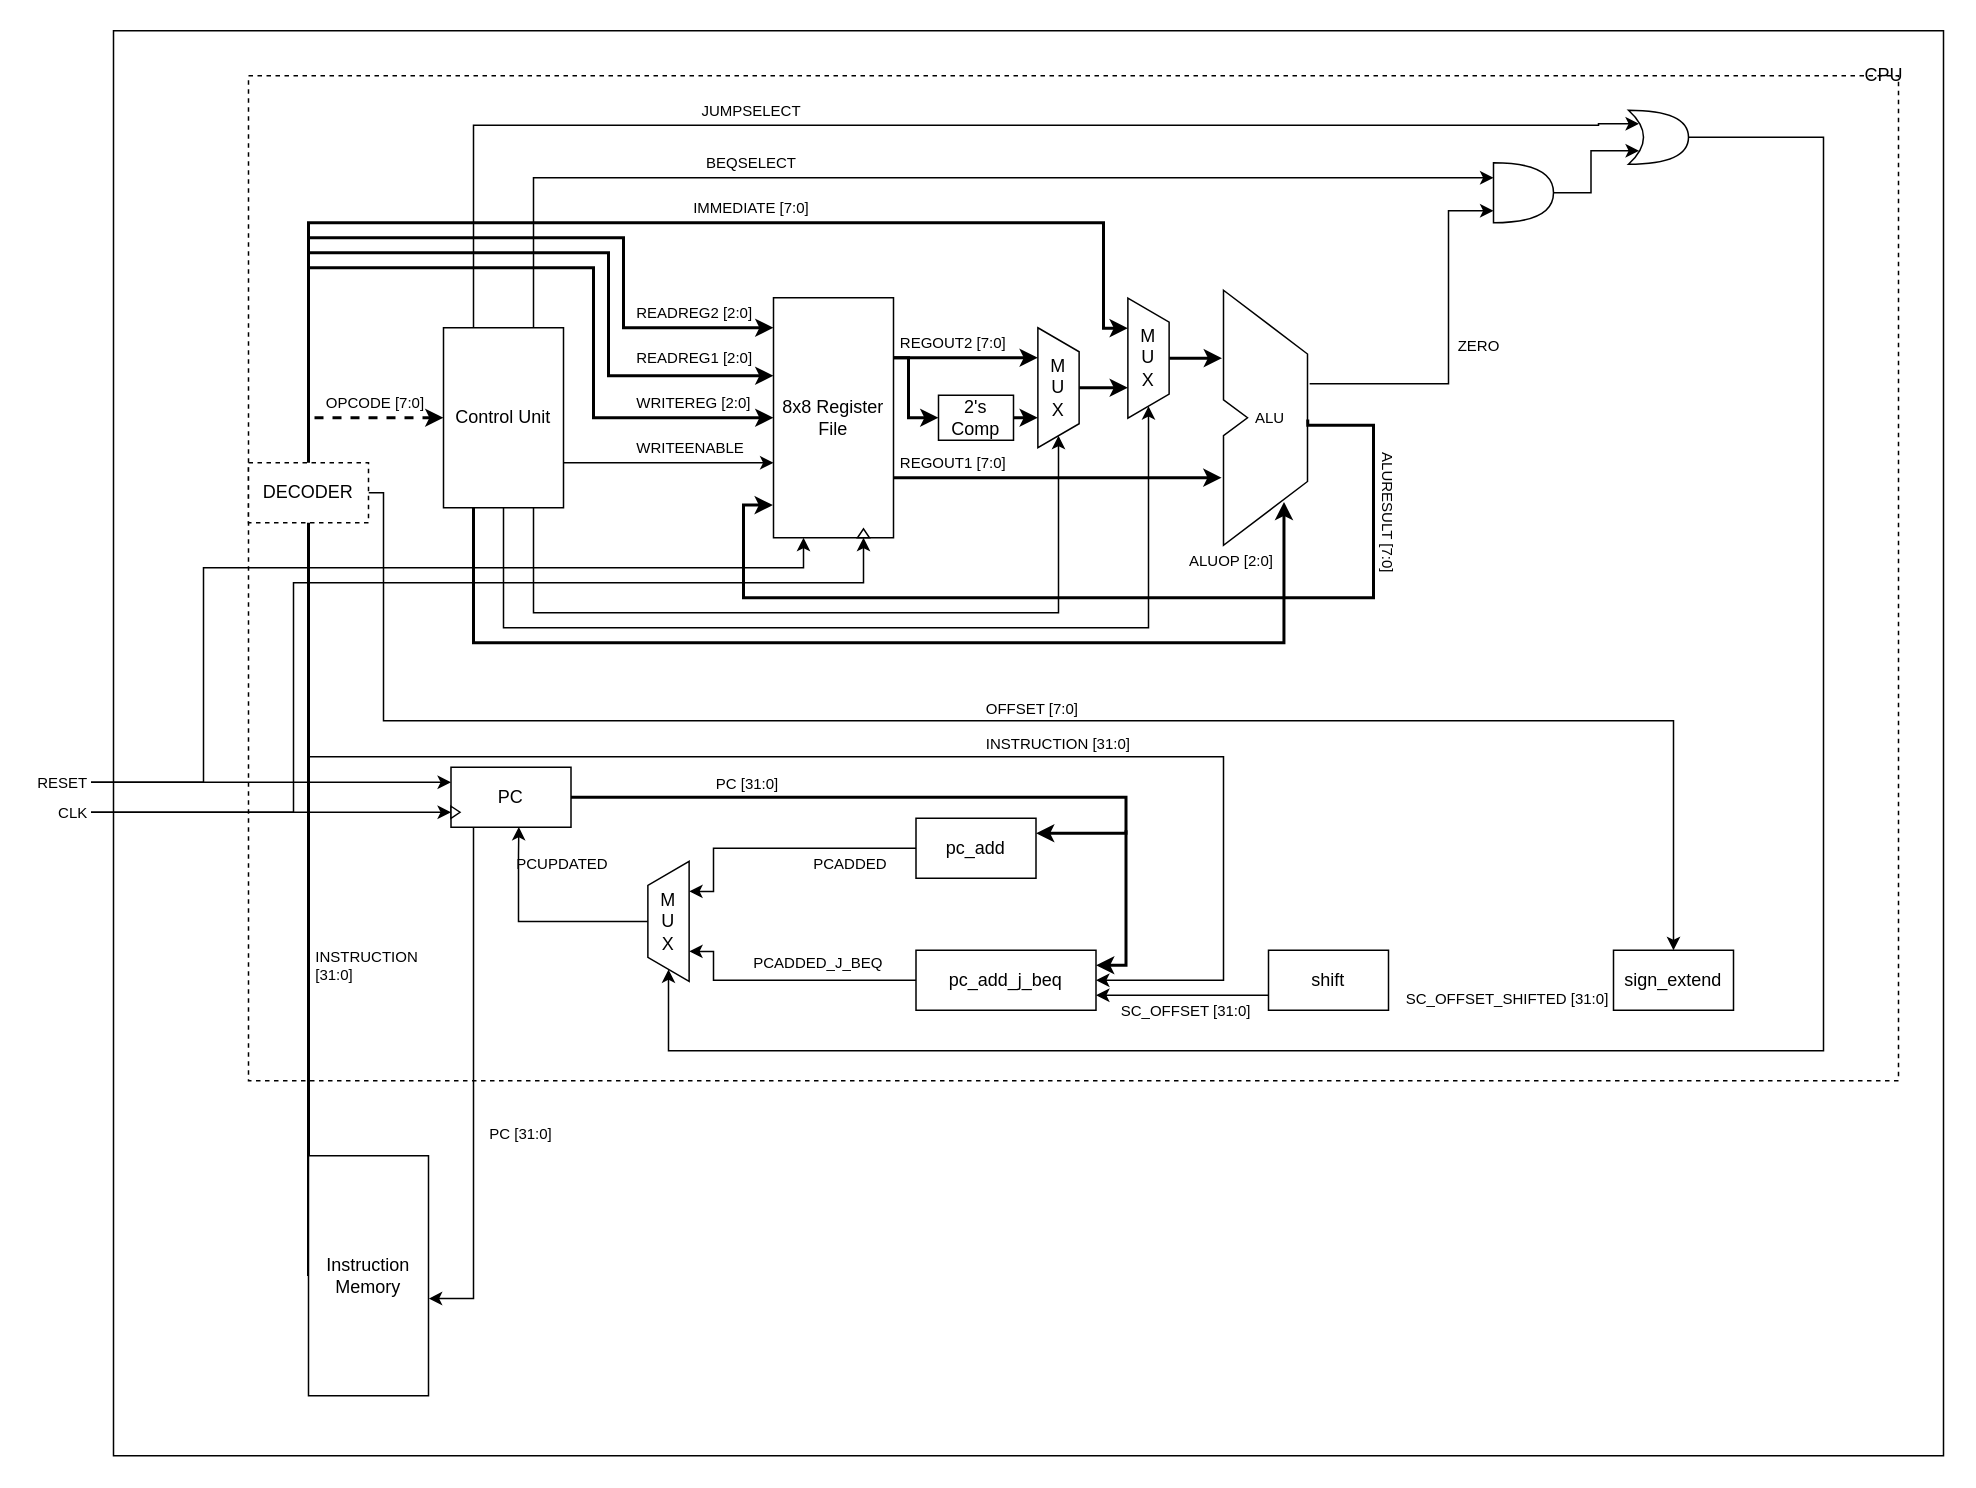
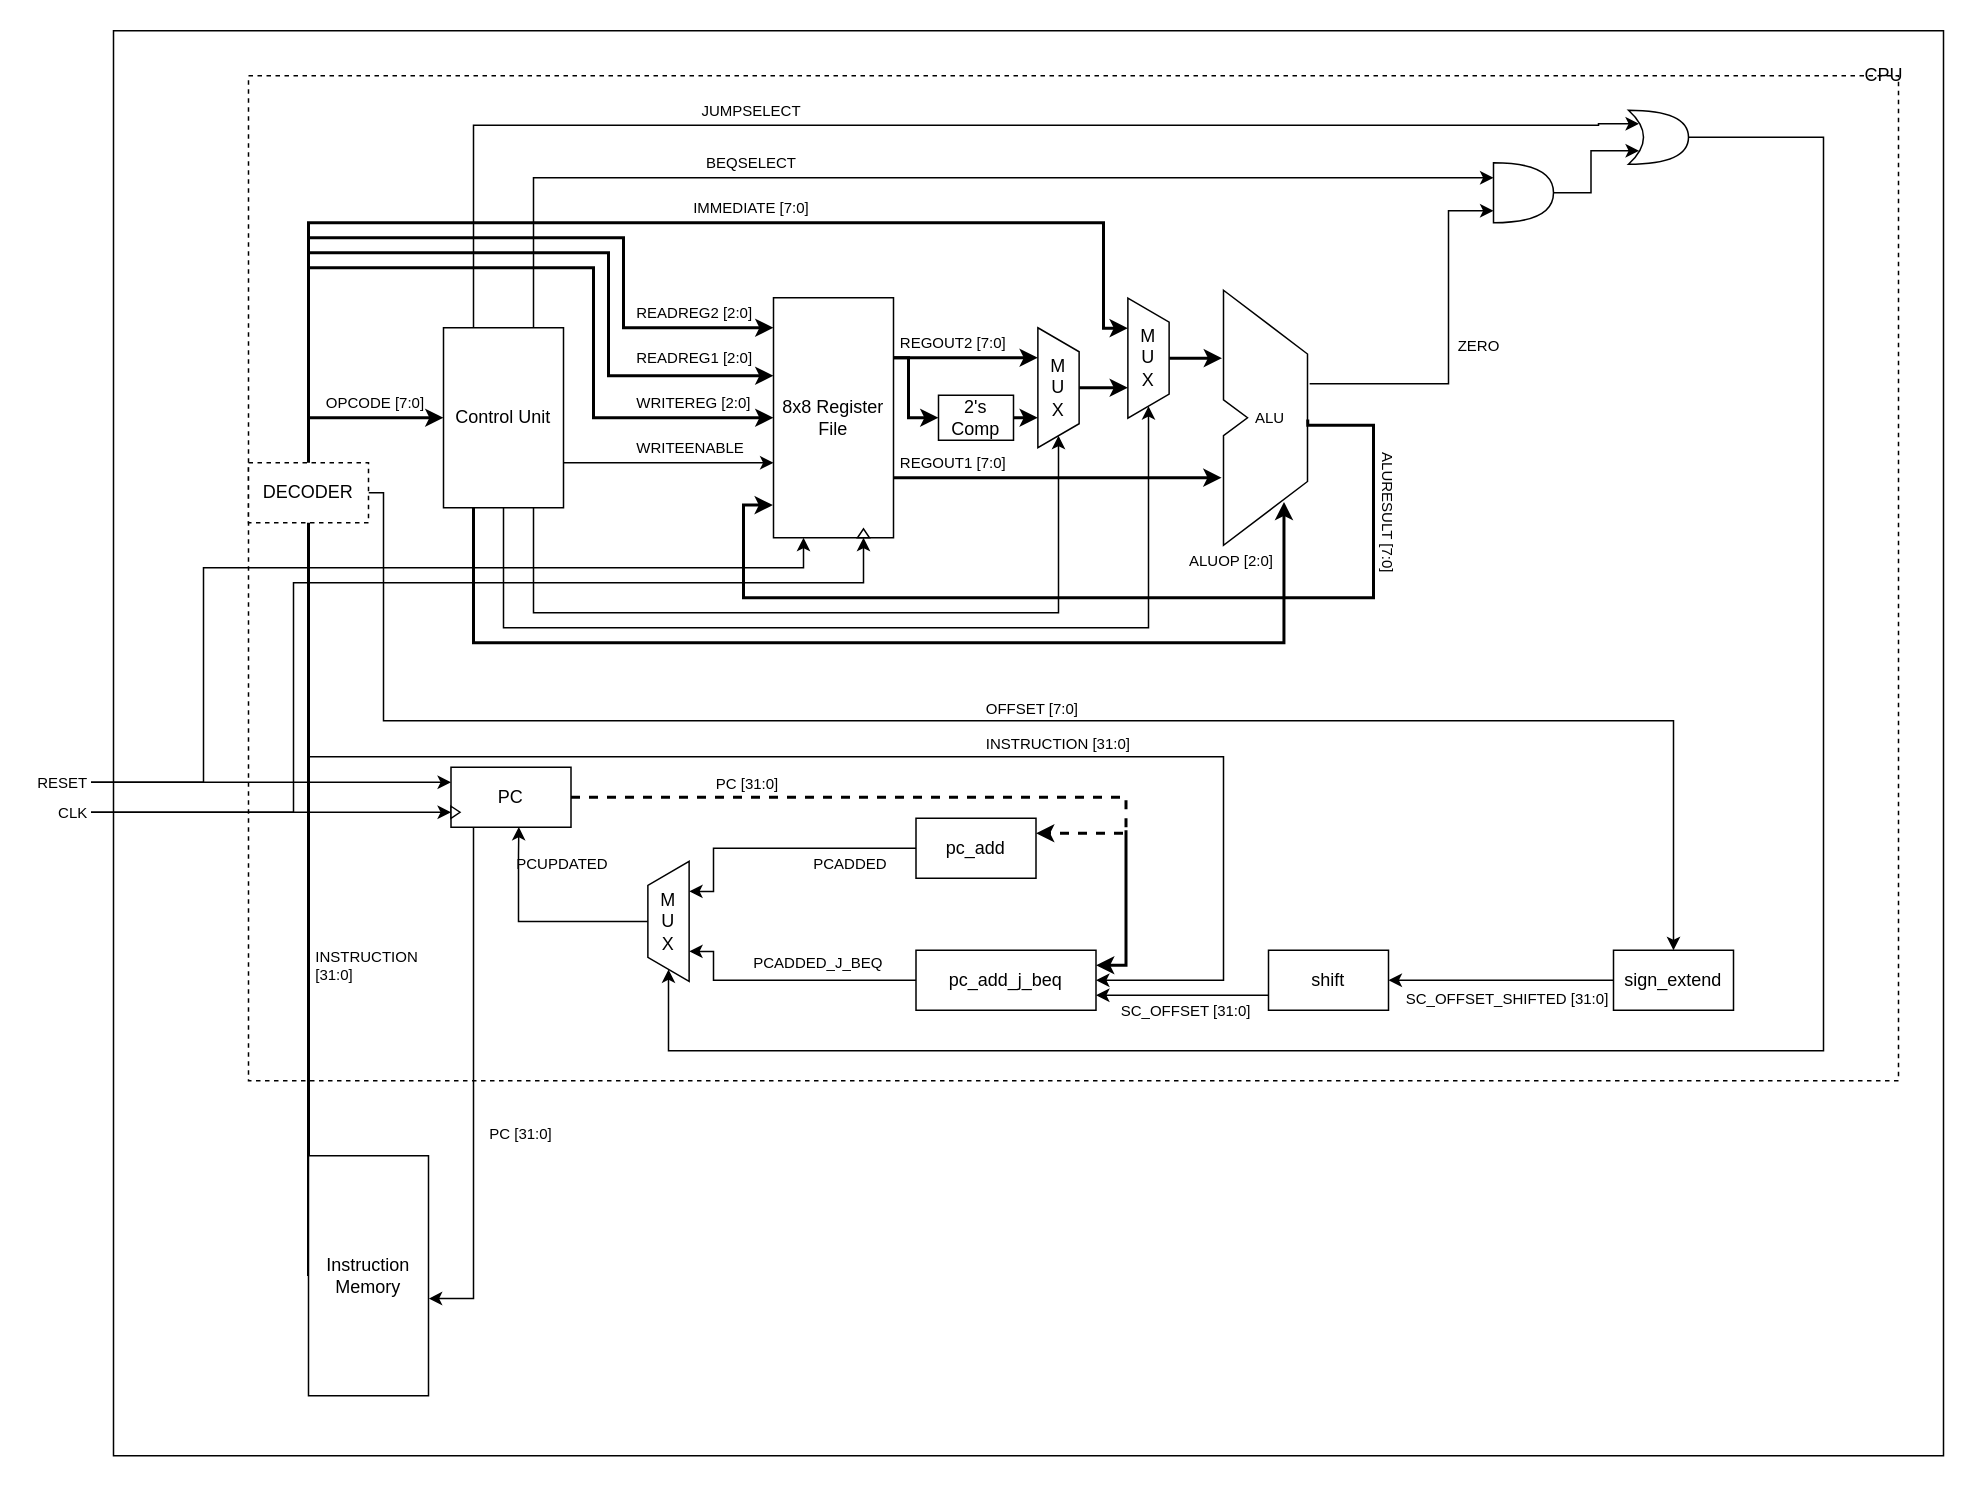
(367, 418) -> (367, 418)
(908, 797) -> (908, 797)
none -> (1506, 980)
